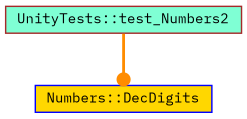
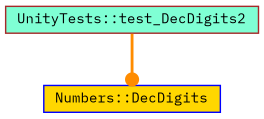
(124, 20) -> (132, 20)
